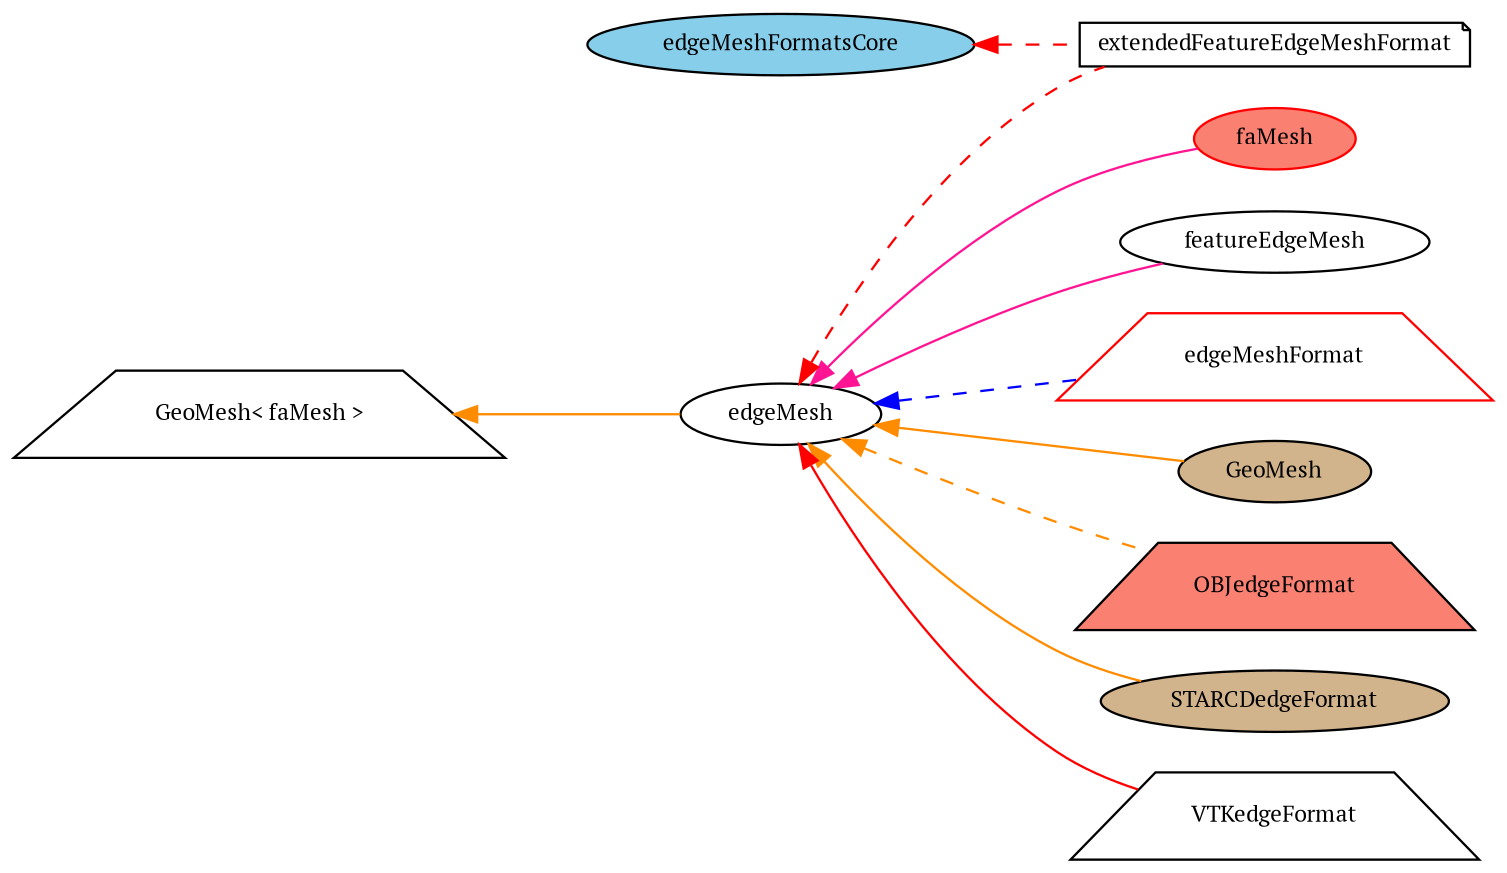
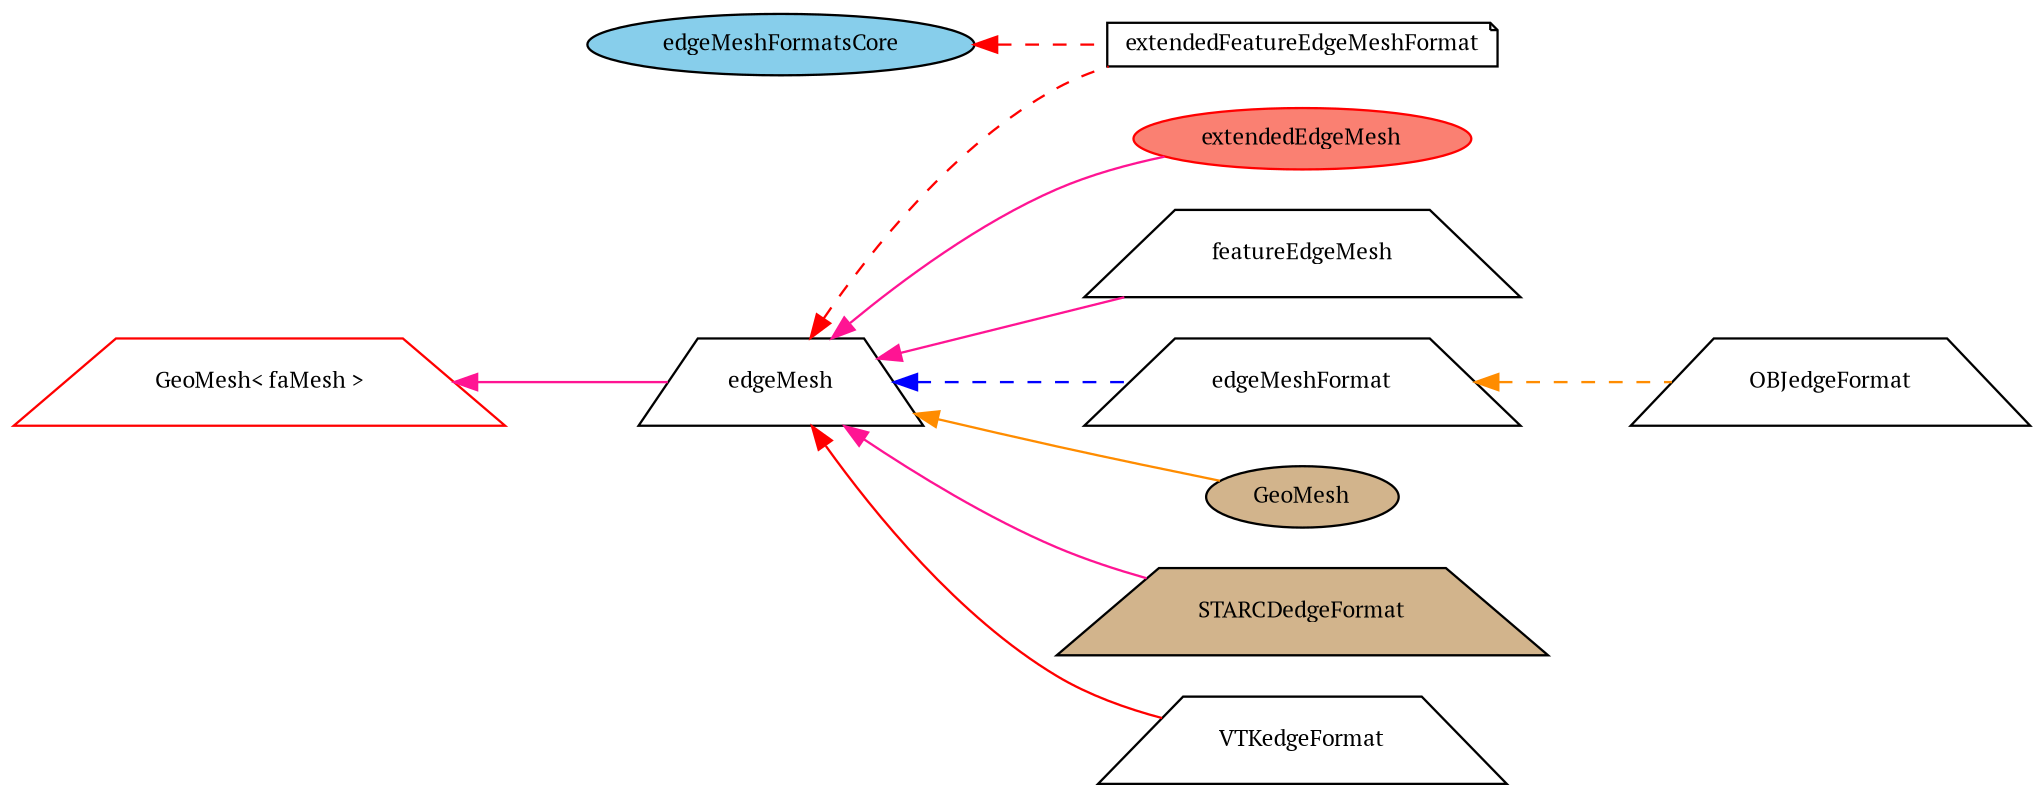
(1275, 139) -> (1302, 139)
(1275, 242) -> (1302, 254)
(1275, 357) -> (1302, 382)
(259, 414) -> (259, 382)
(579, 414) -> (573, 382)
(781, 414) -> (781, 382)
(1005, 504) -> (1585, 382)
(1275, 586) -> (1830, 382)
(968, 594) -> (1000, 520)
(1275, 701) -> (1302, 612)
